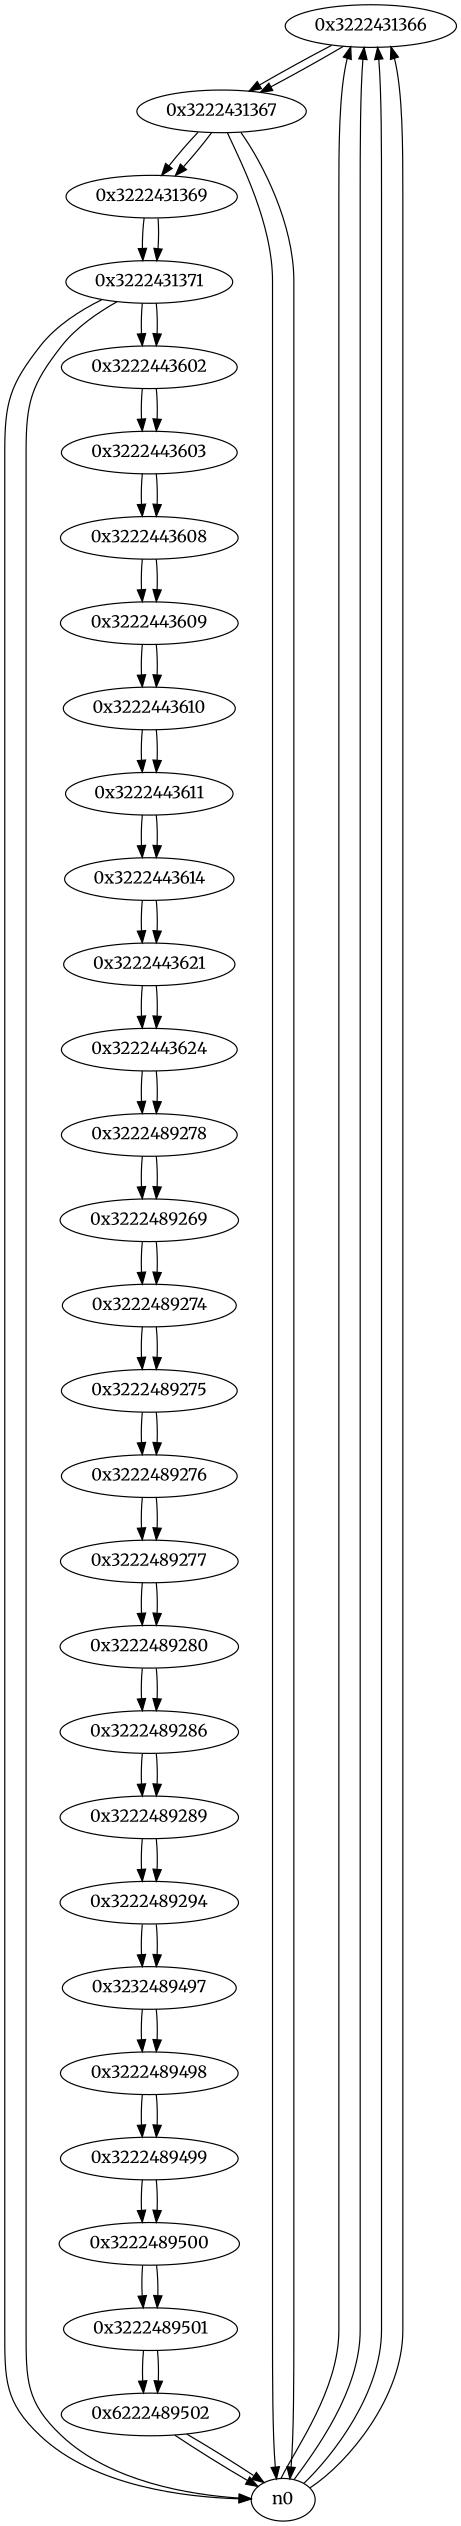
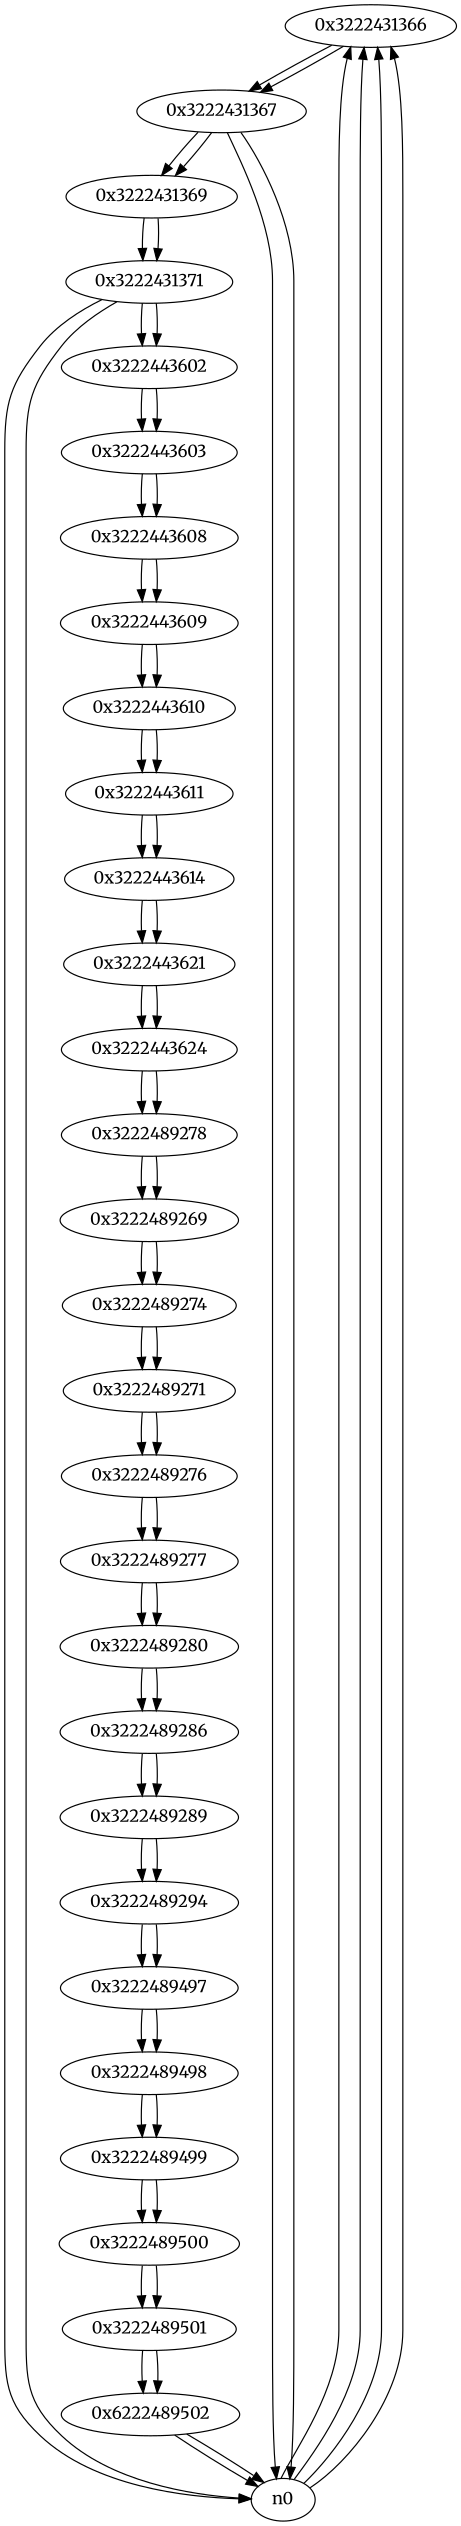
(149, 1391) -> (149, 1391)
(149, 1988) -> (149, 1988)
